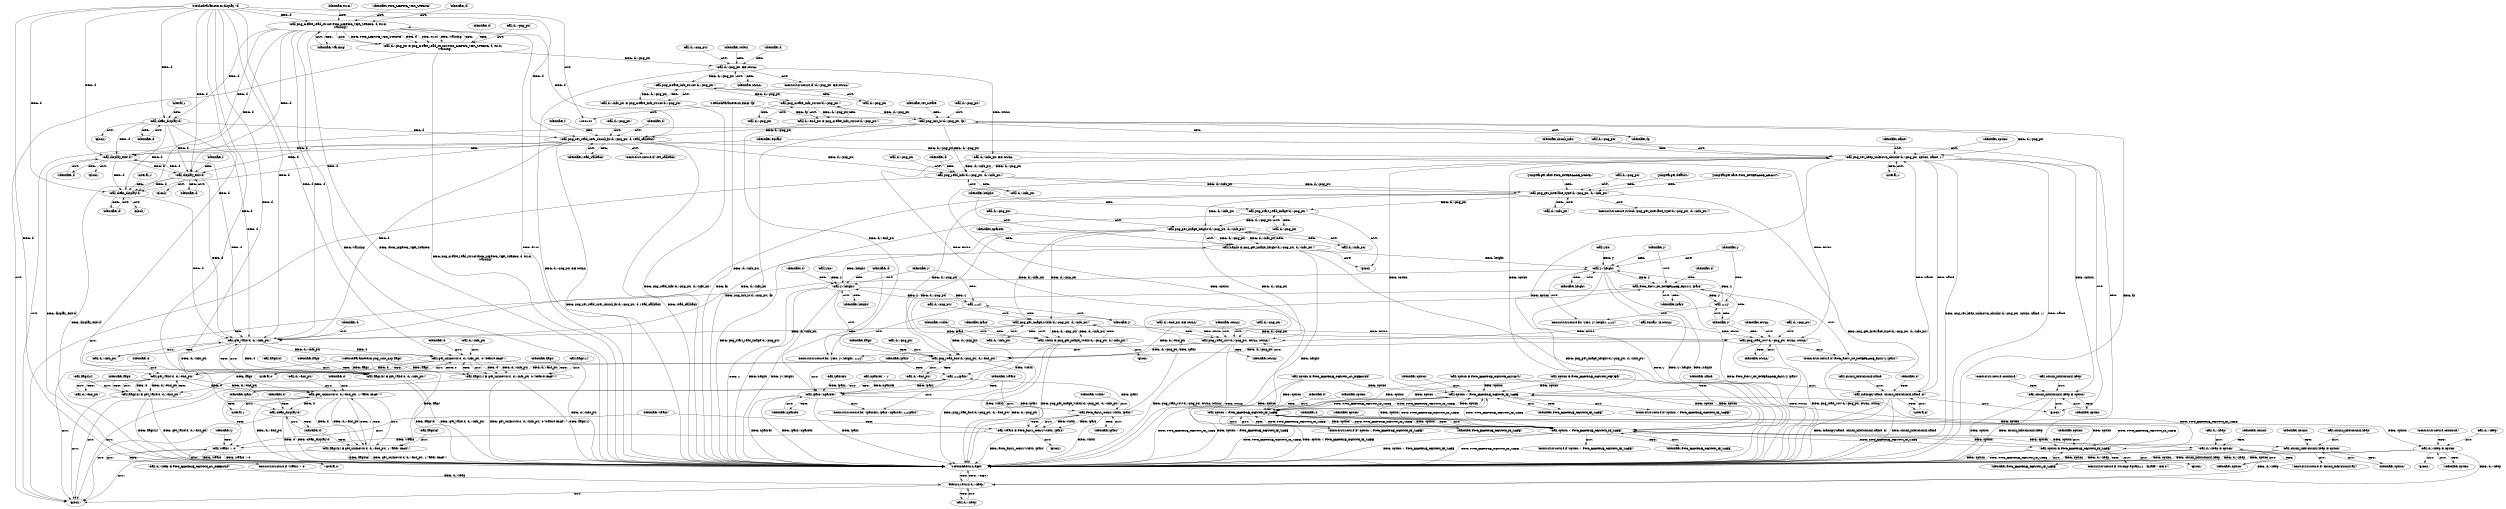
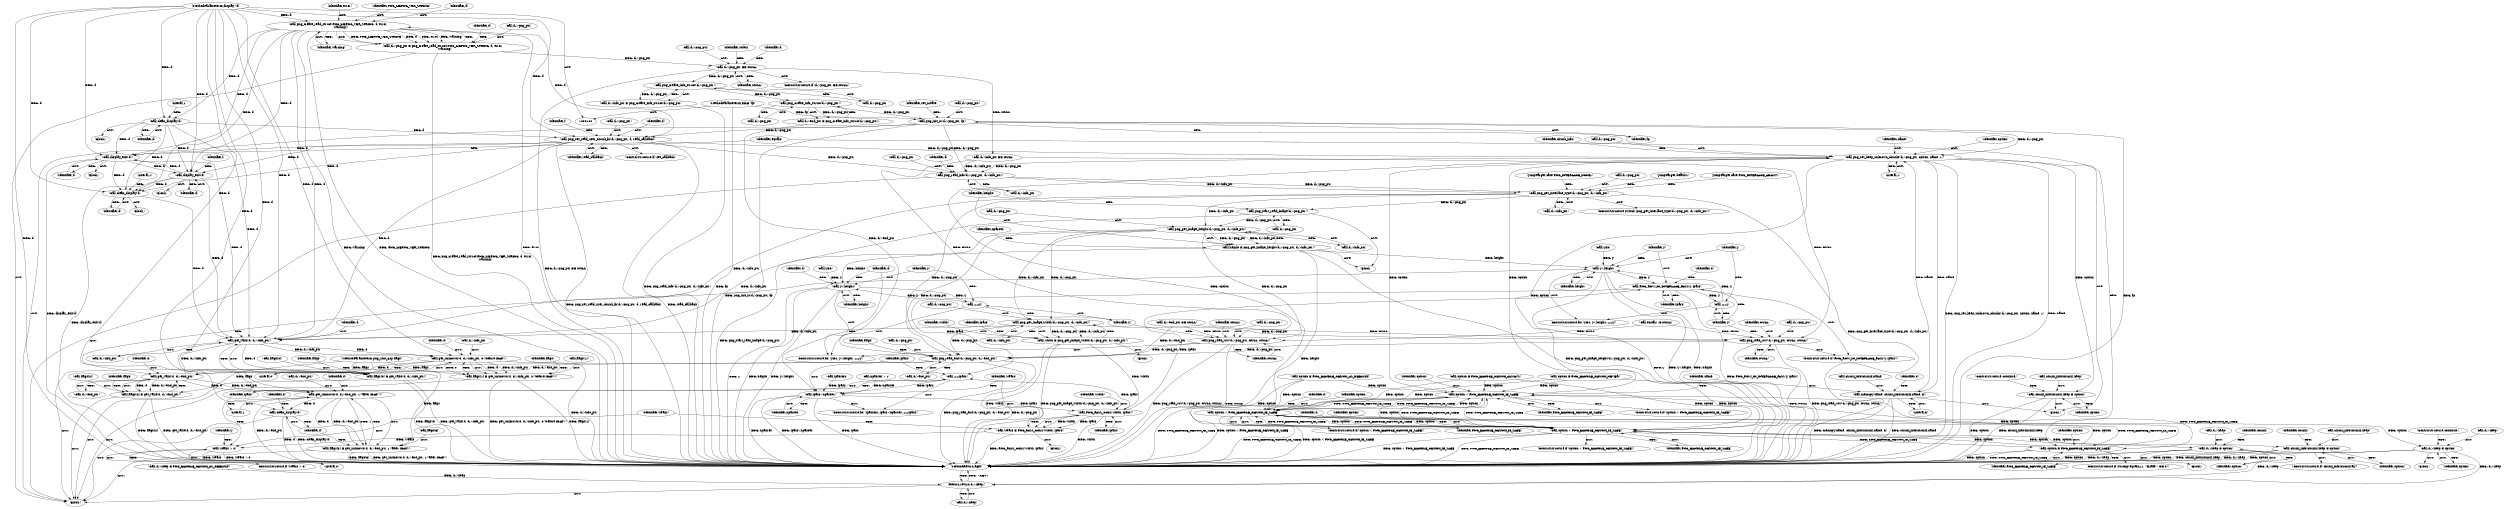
(955, 386) -> (1126, 373)
